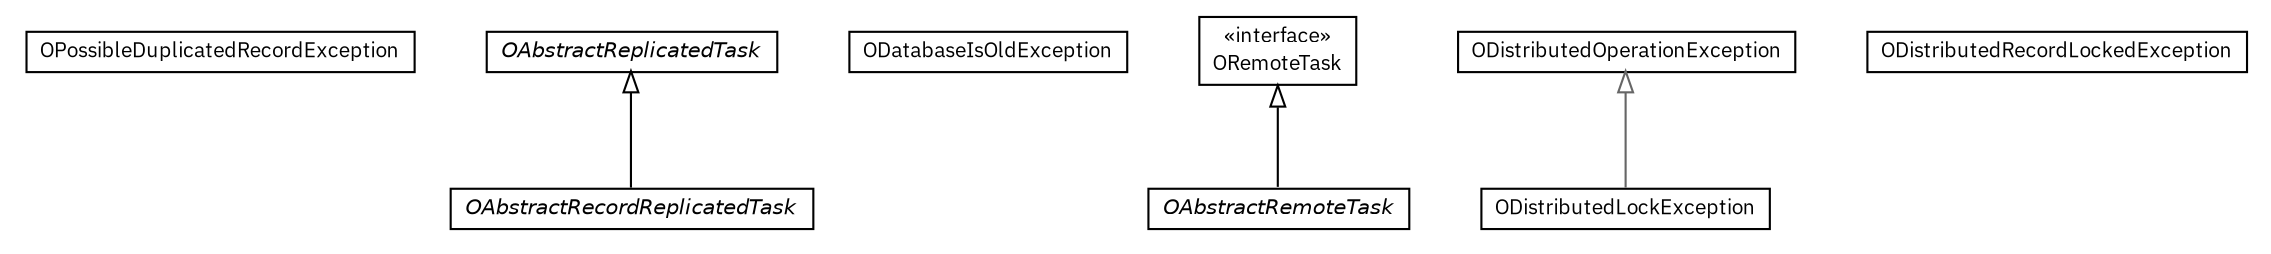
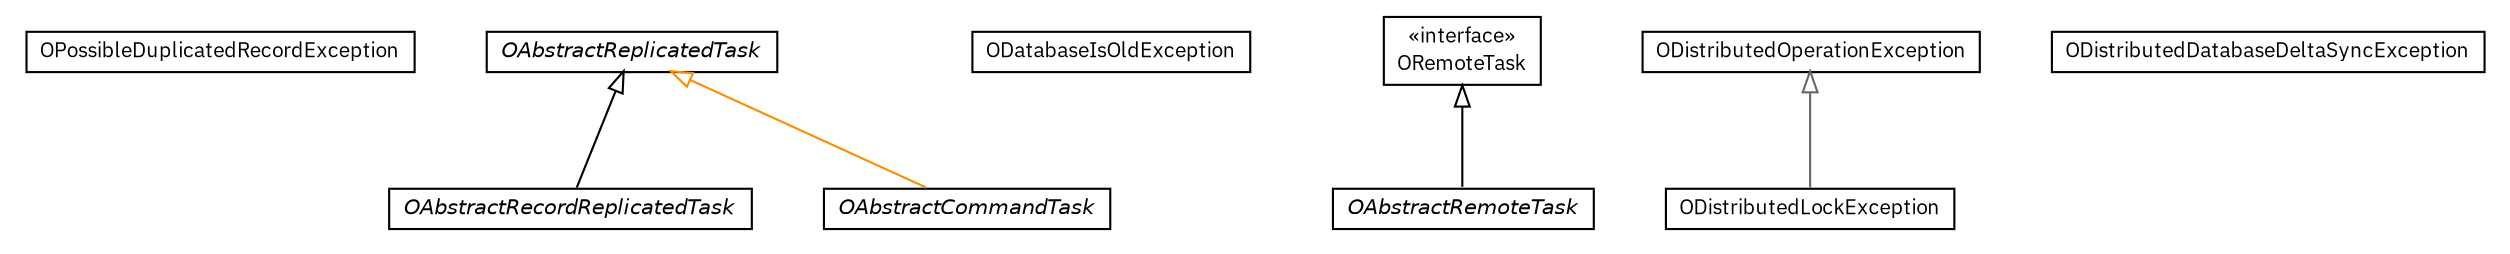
(2056, 51) -> none
none -> (2268, 51)
none -> (966, 208)
